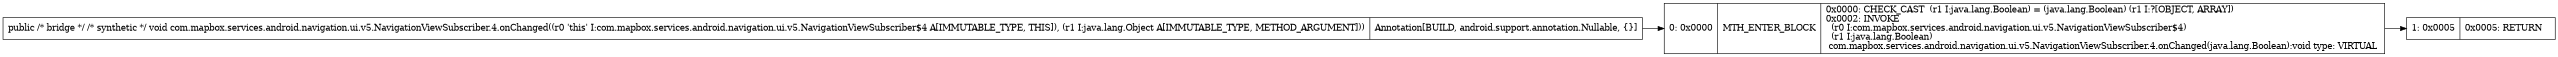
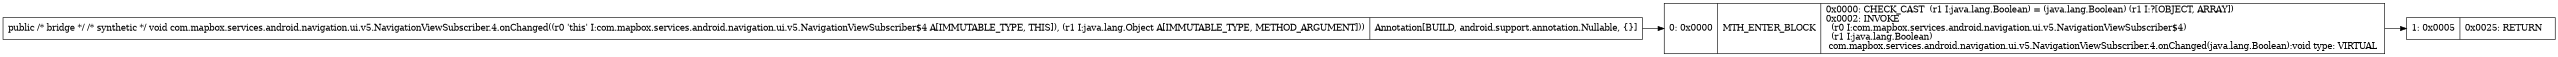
(2508, 28) -> (2508, 28)
